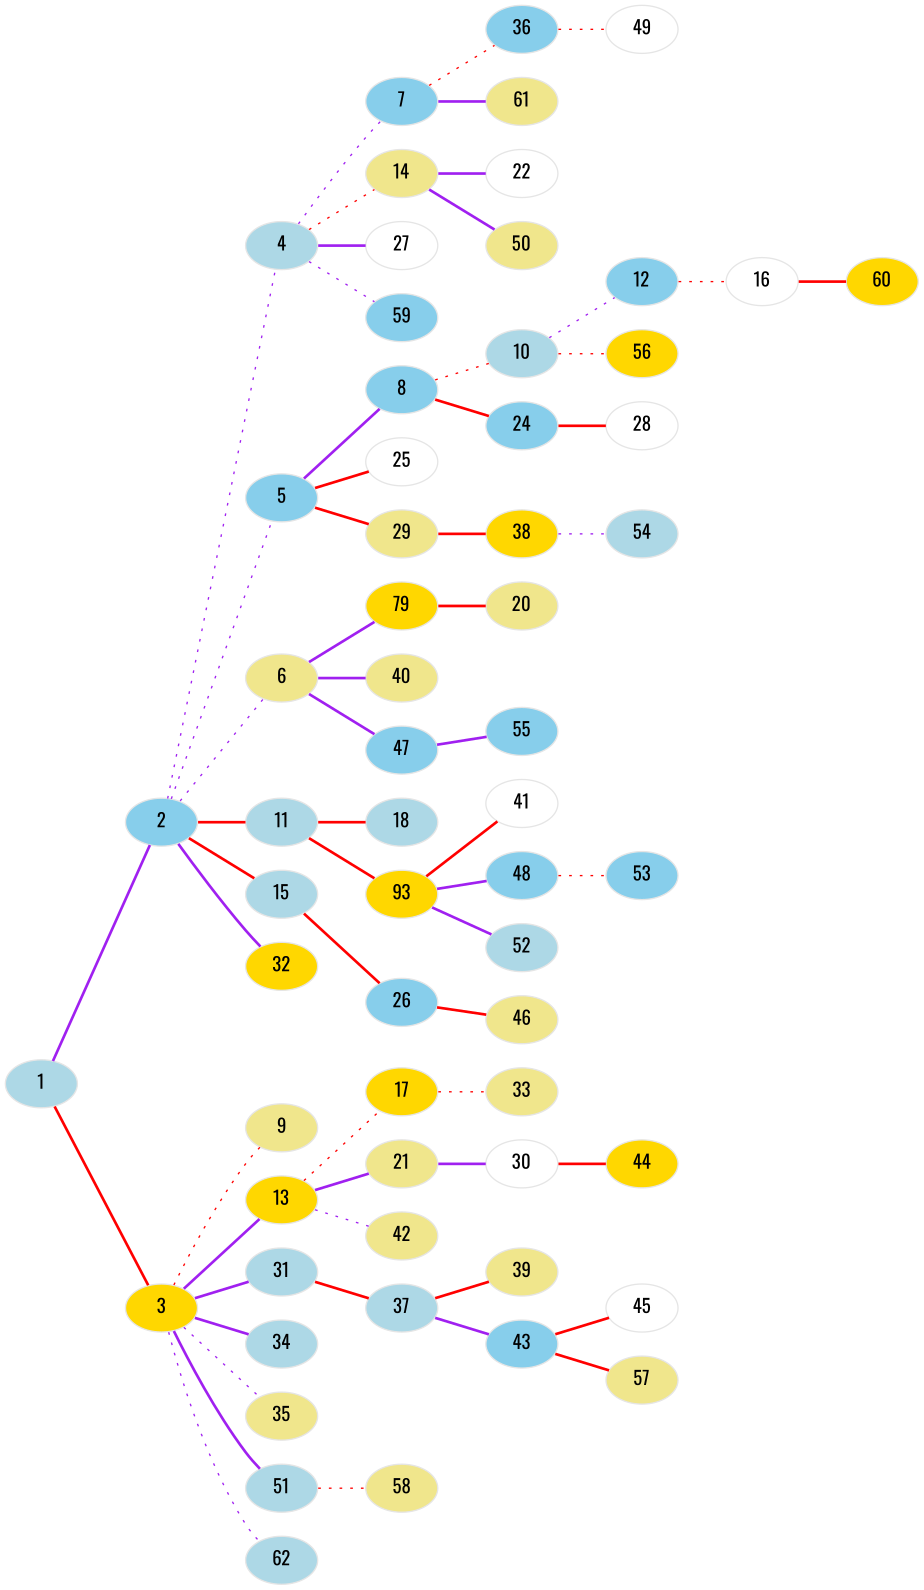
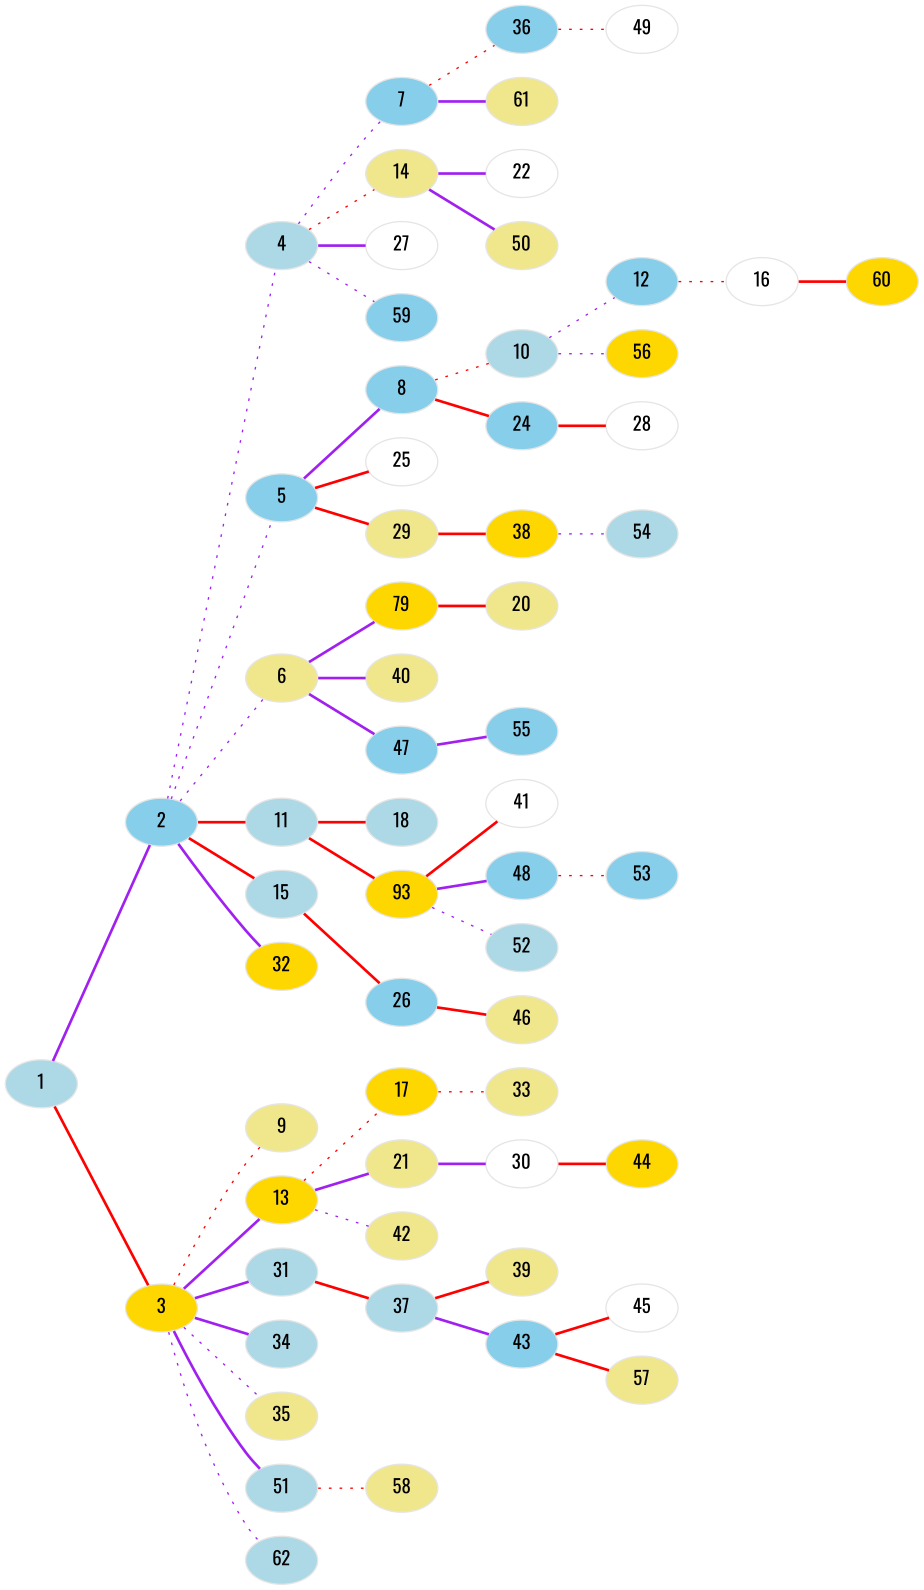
(582, 354) -> (582, 354)
(462, 921) -> (462, 921)
